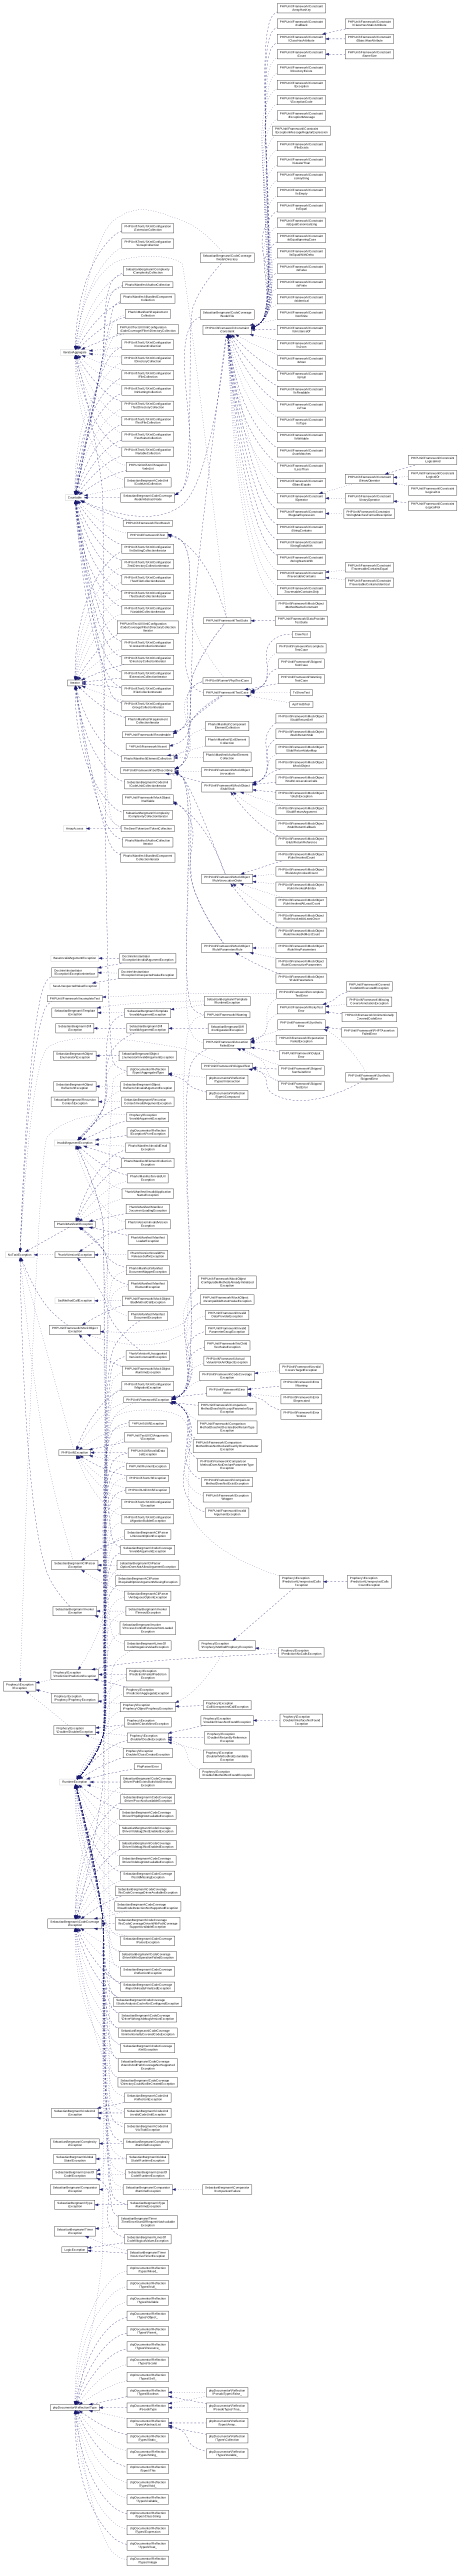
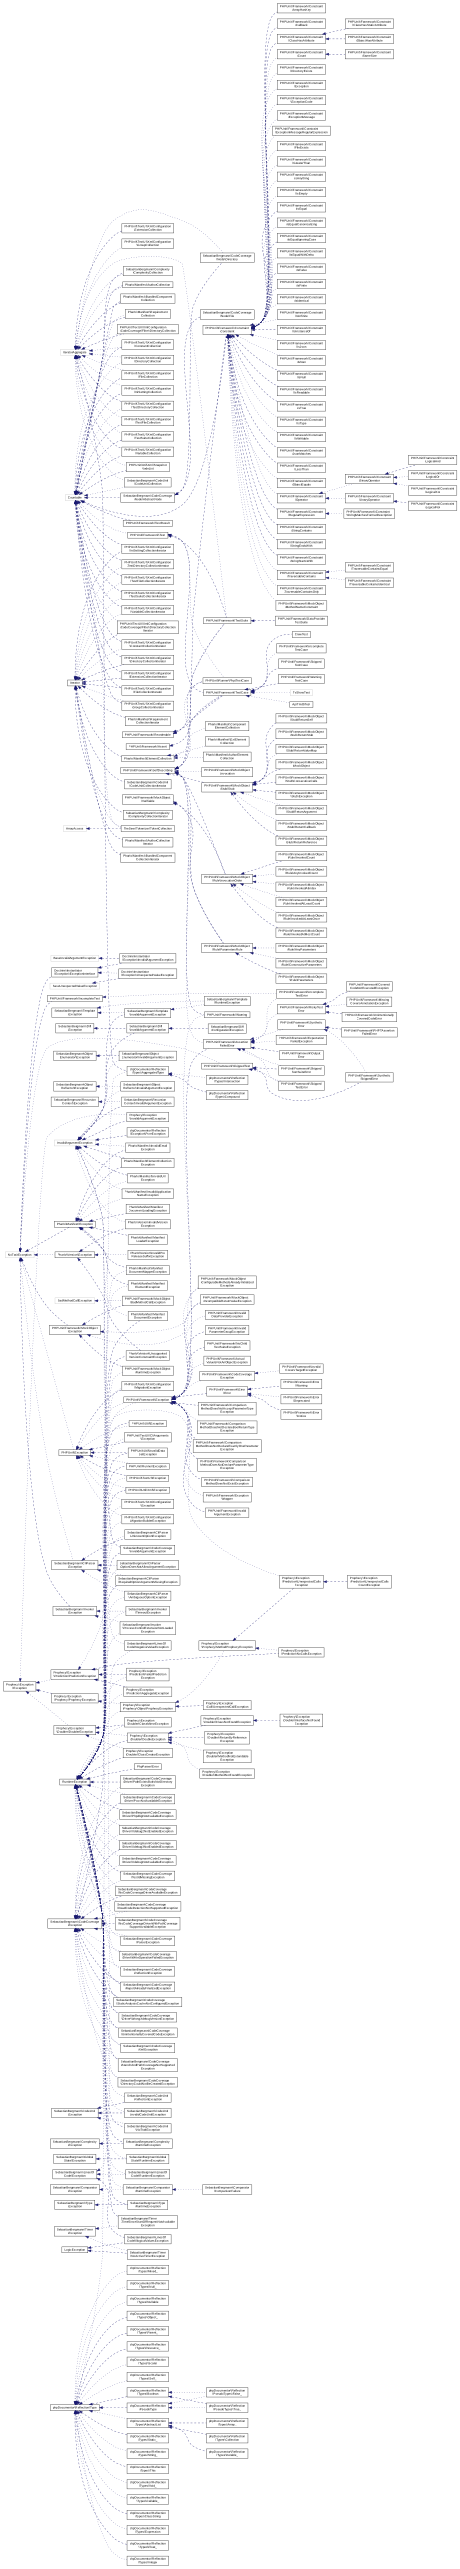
(301, 693) -> (301, 693)
(75, 1782) -> (75, 1782)
